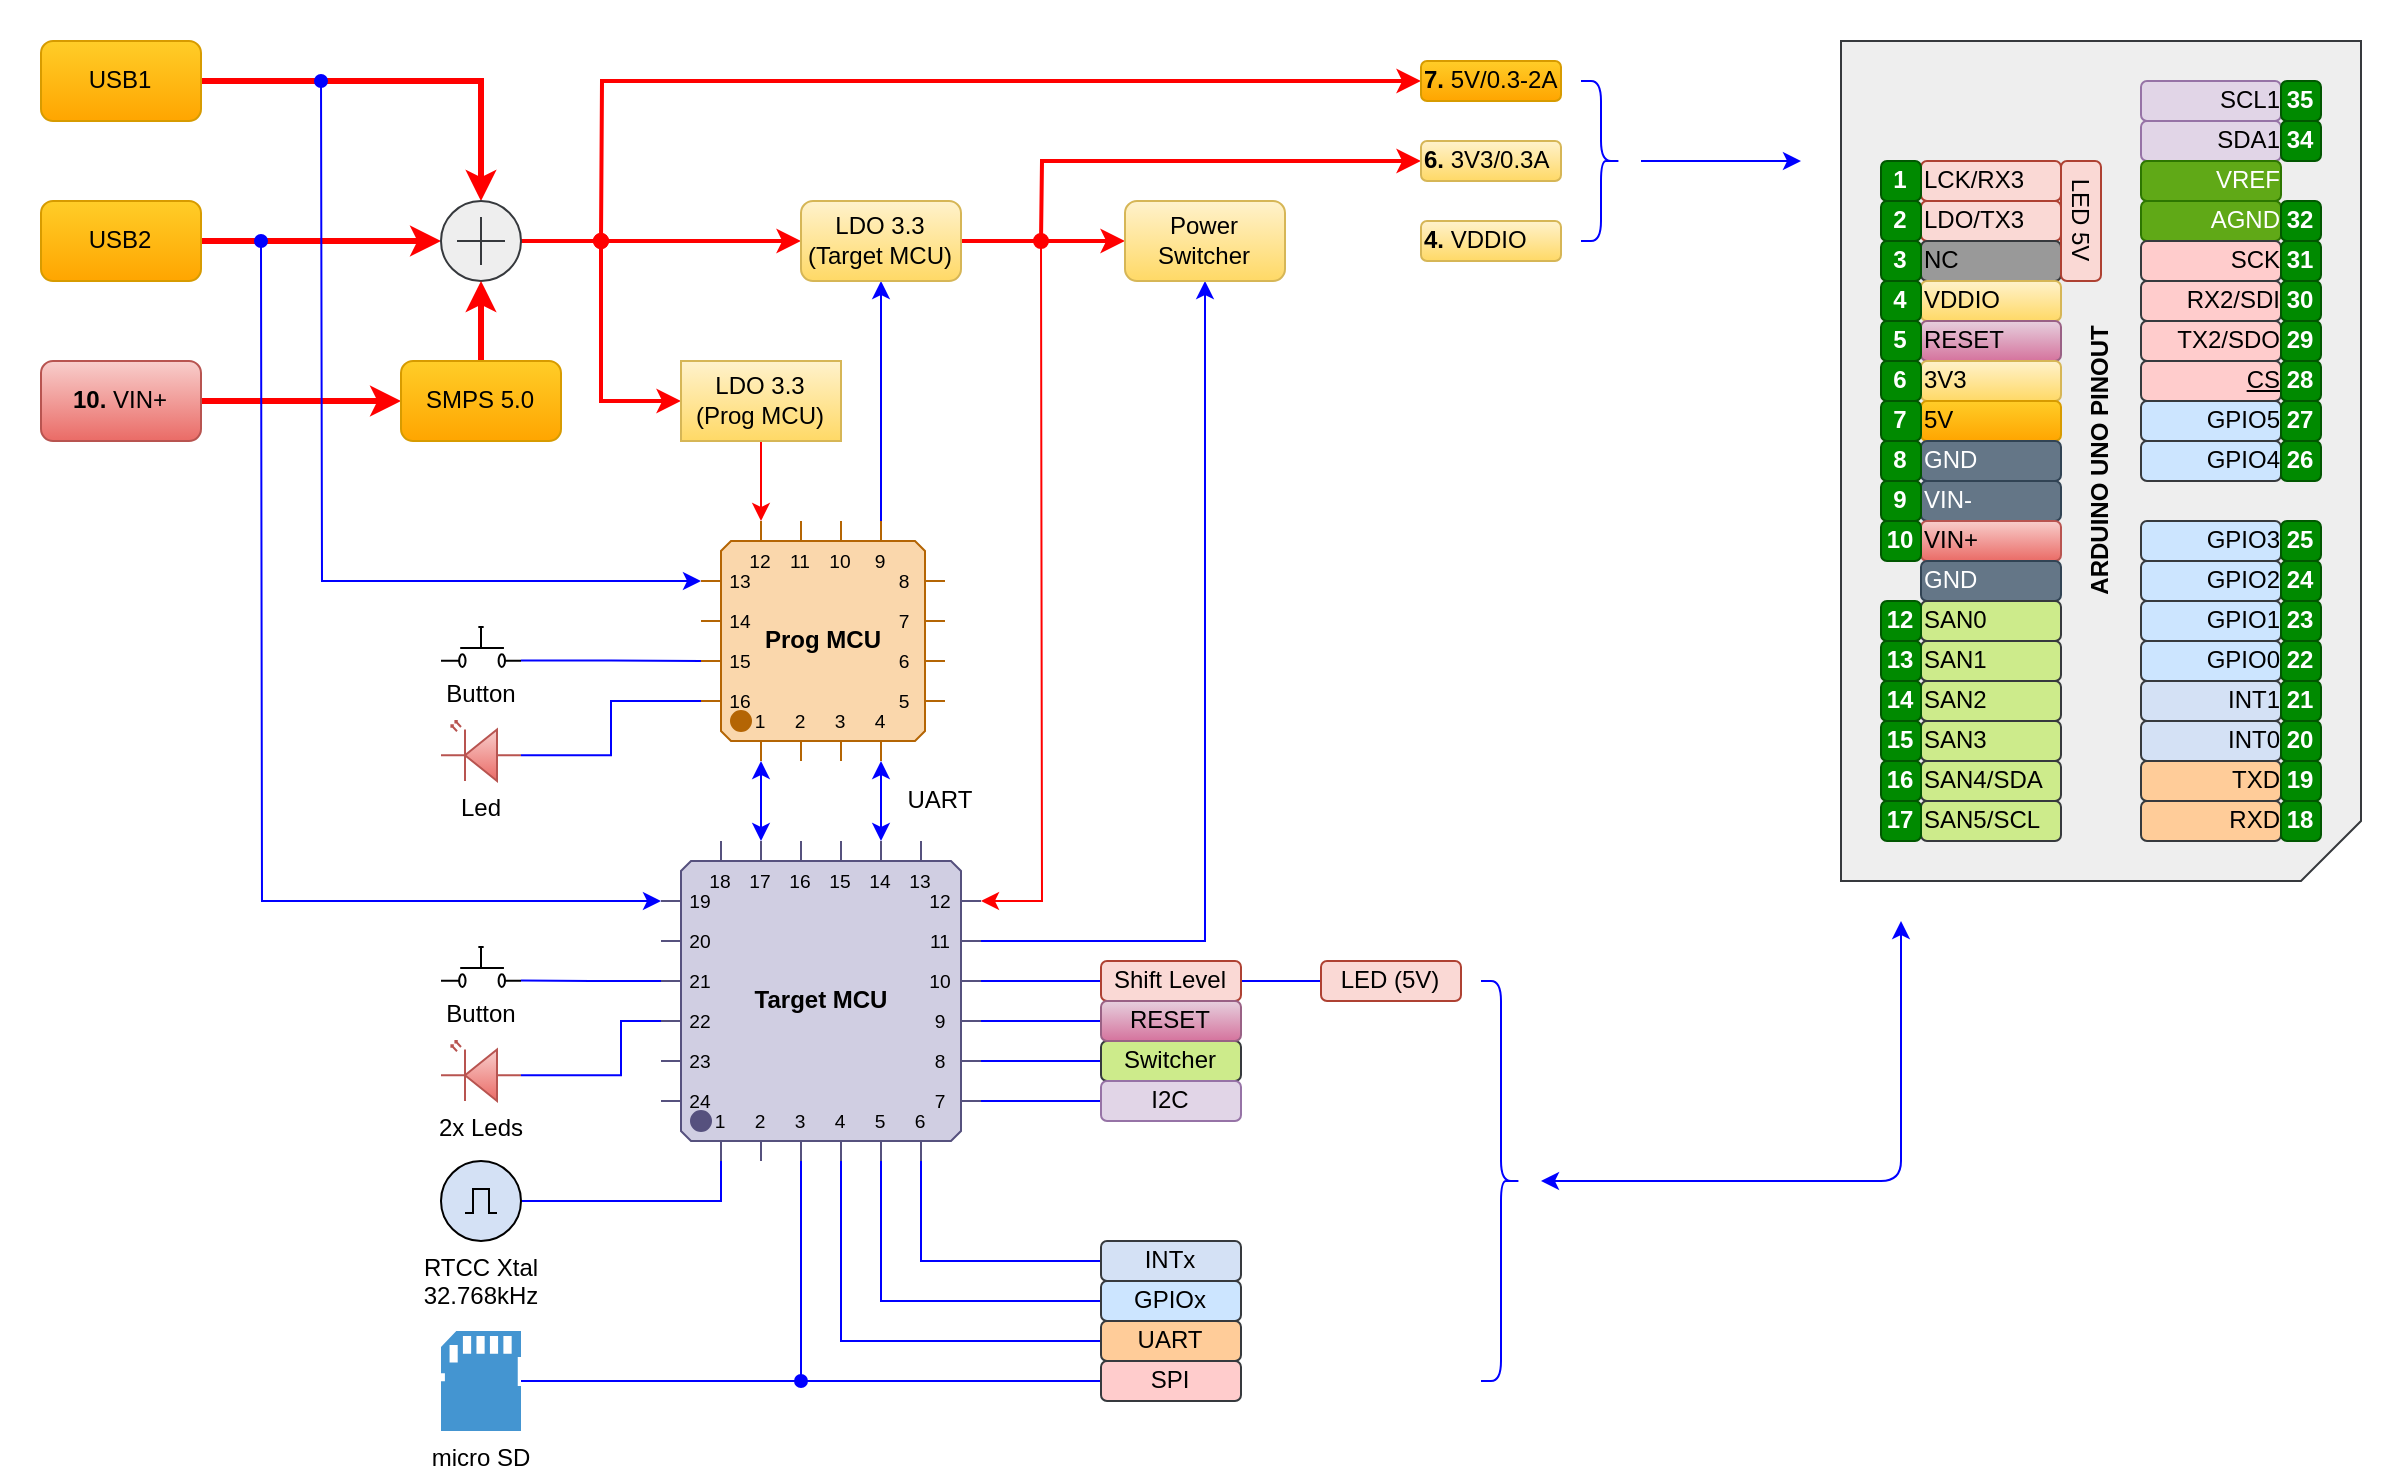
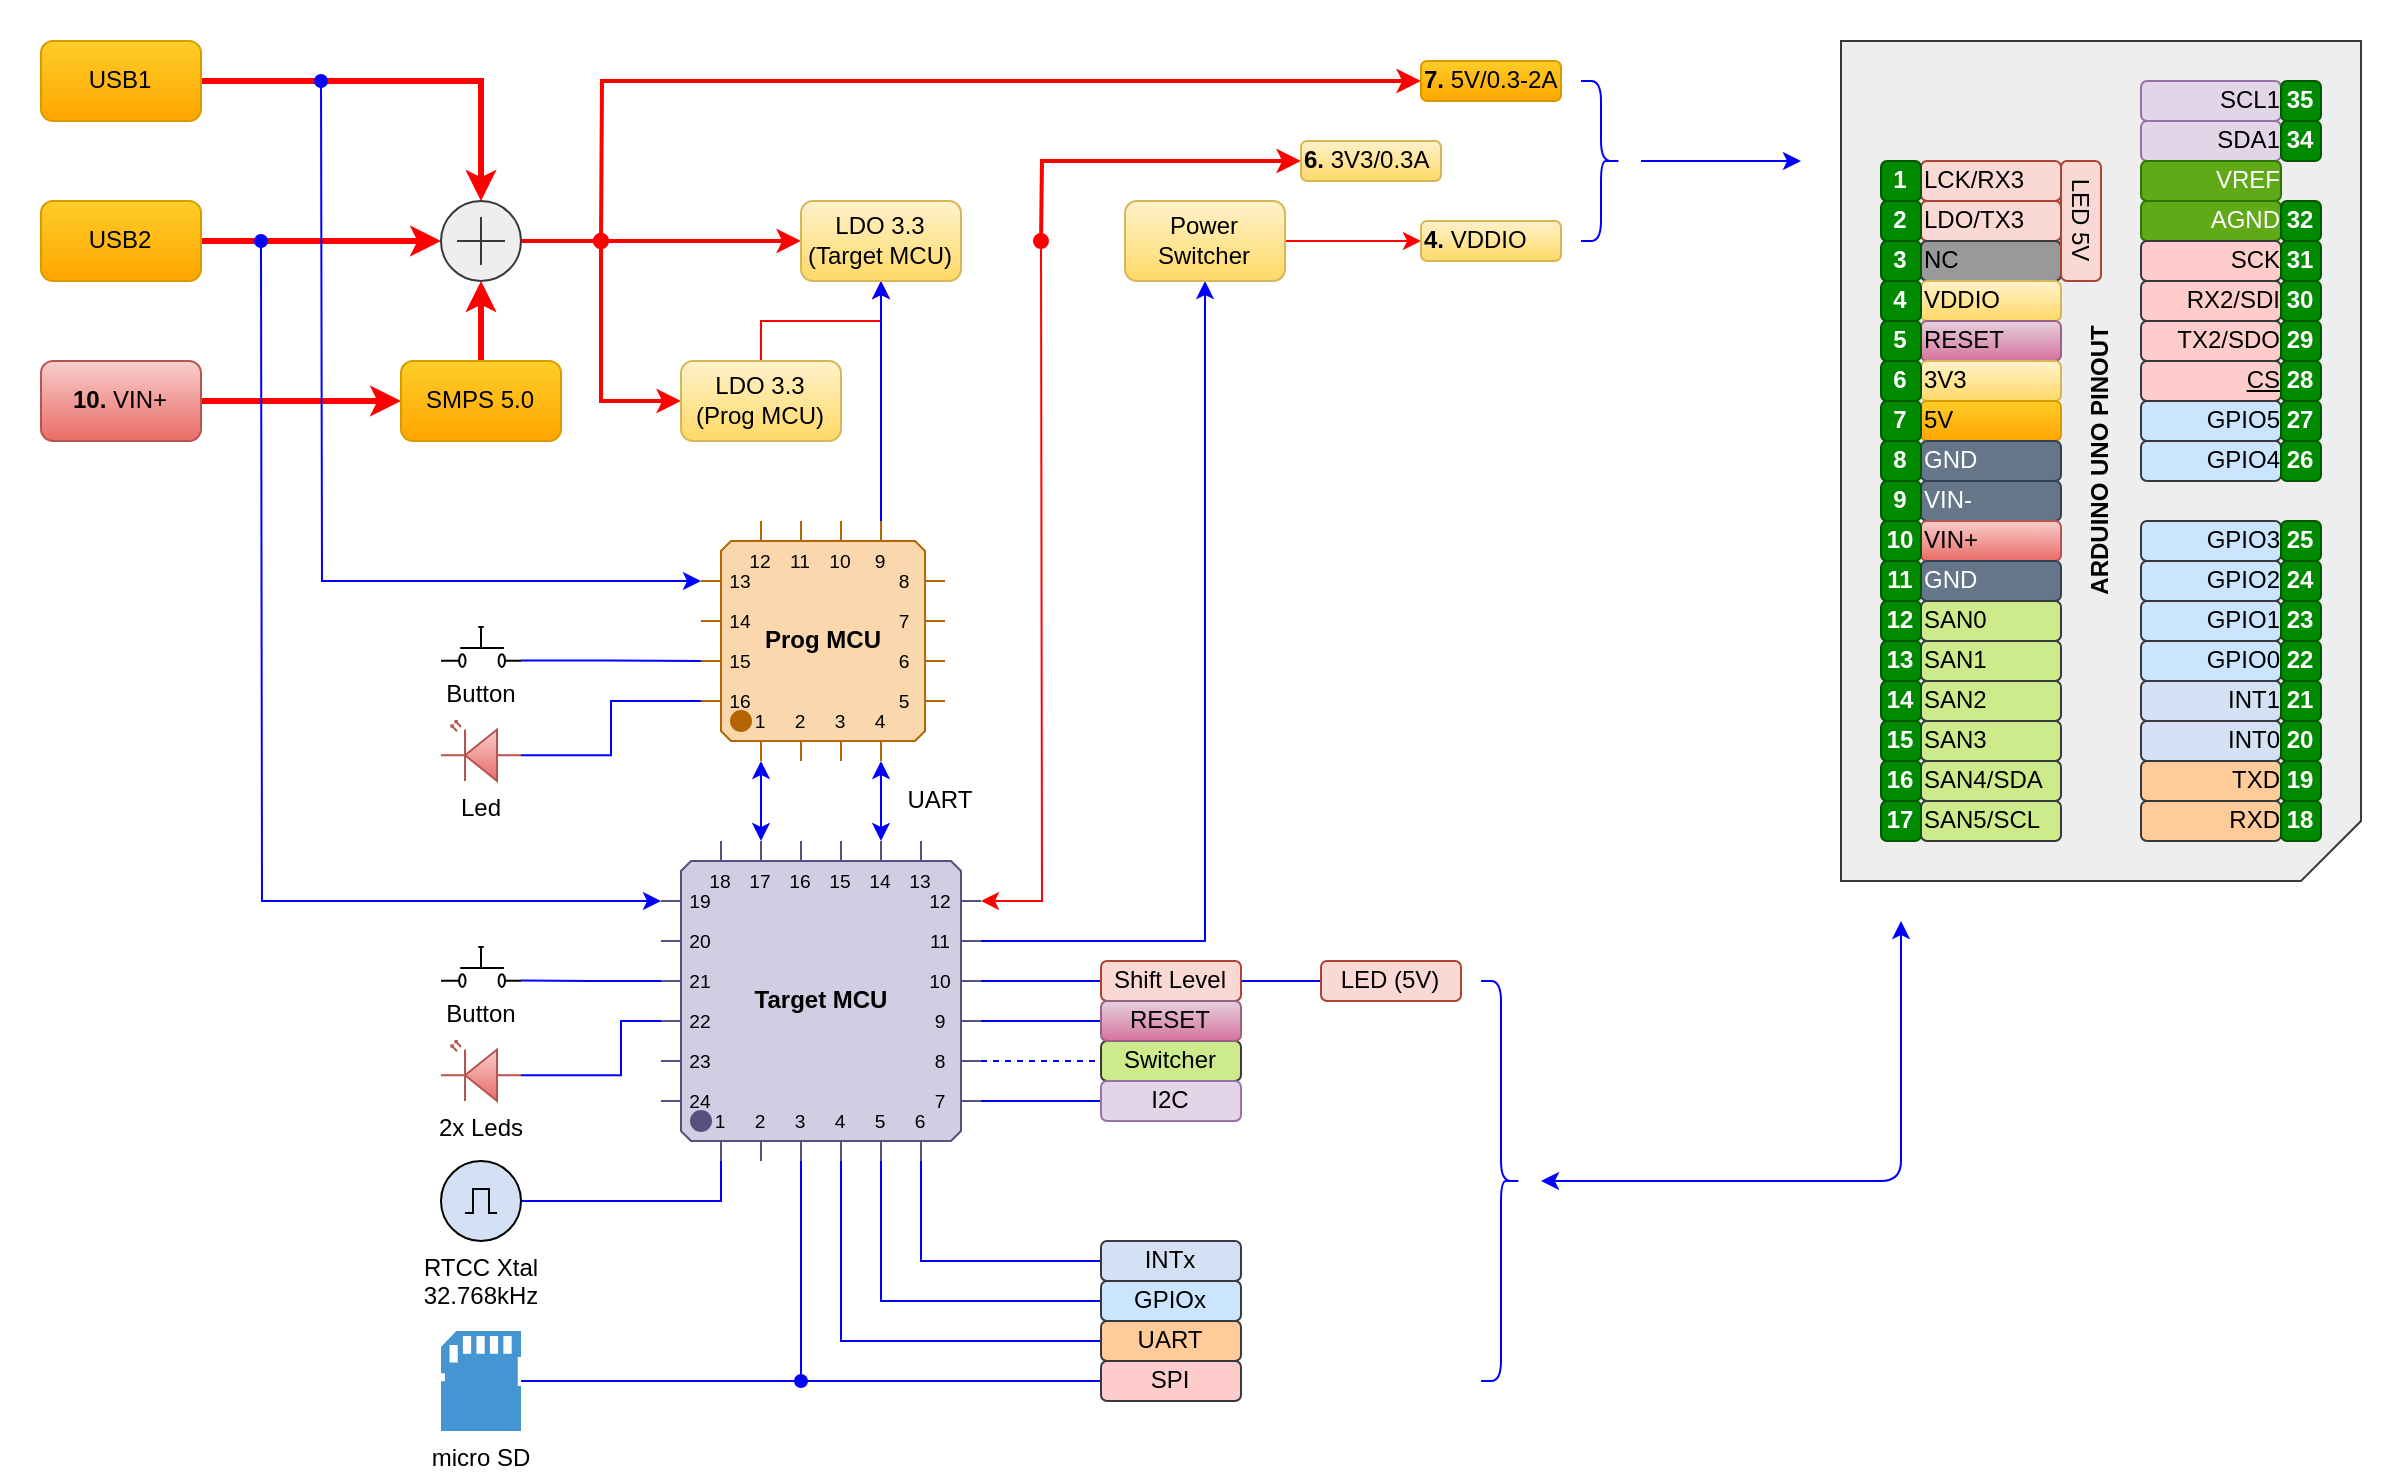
(1491, 161) -> (1371, 161)
(997, 241) -> none
none -> (1346, 241)
(761, 401) -> (761, 401)
(761, 474) -> (799, 321)
none -> (1901, 581)
(1042, 1061) -> (1042, 1061)
